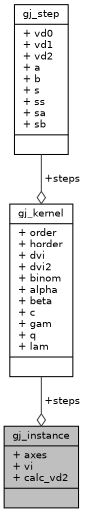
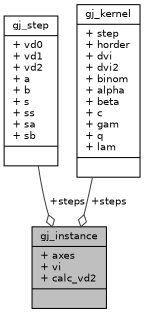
(41, 173) -> (43, 191)
(37, 233) -> (102, 34)
